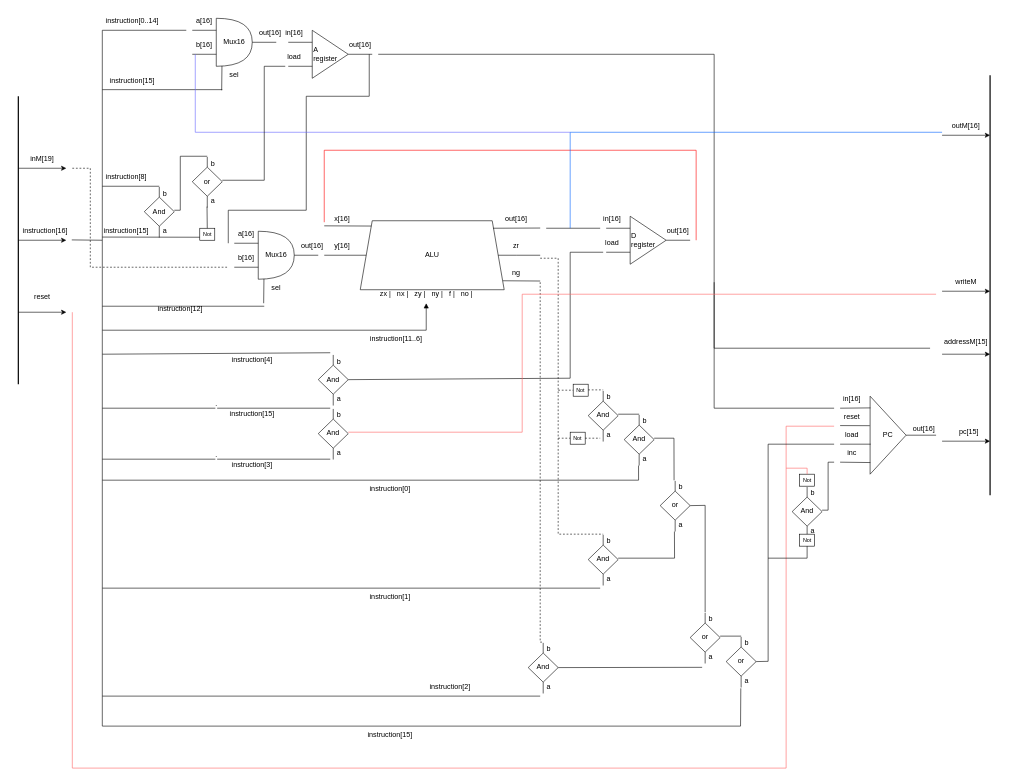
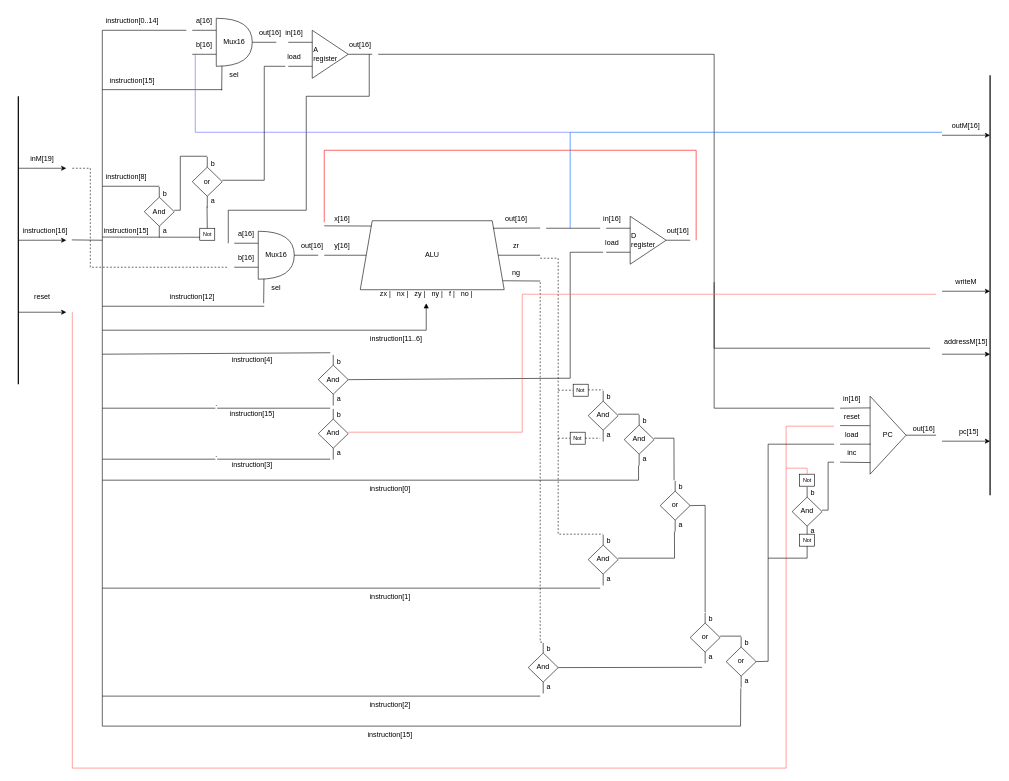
(180, 309) -> (192, 297)
(450, 687) -> (390, 705)
